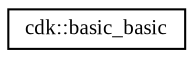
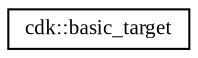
(97, 29) -> (99, 29)
